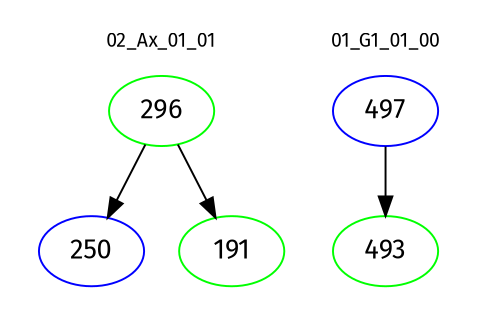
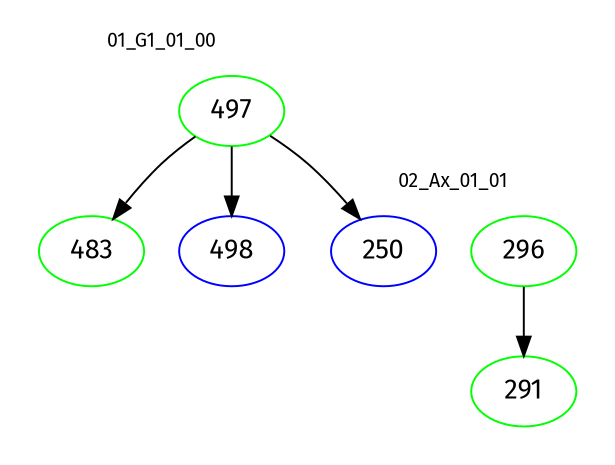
(386, 111) -> (232, 111)
(131, 172) -> (328, 183)
none -> (232, 251)
(232, 251) -> (524, 391)
(386, 251) -> (92, 251)
